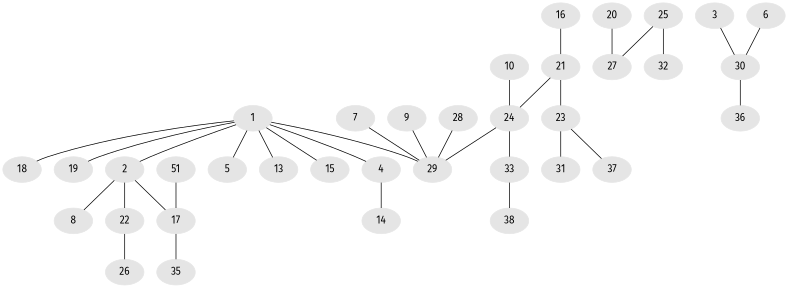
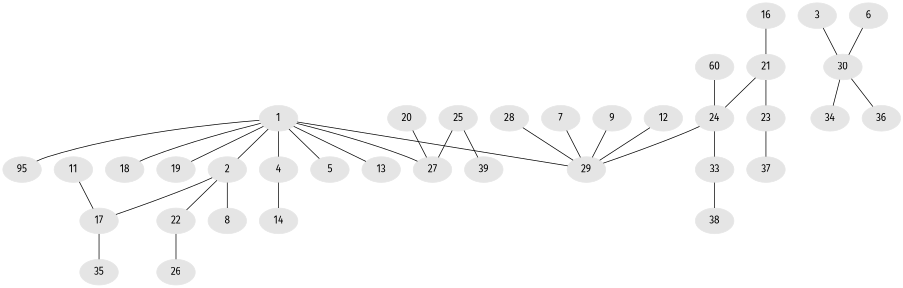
(509, 67) -> (715, 67)
(663, 67) -> (484, 170)
none -> (663, 118)
none -> (830, 118)
none -> (358, 140)
(176, 170) -> (73, 170)
(330, 170) -> (22, 170)
(561, 170) -> none
